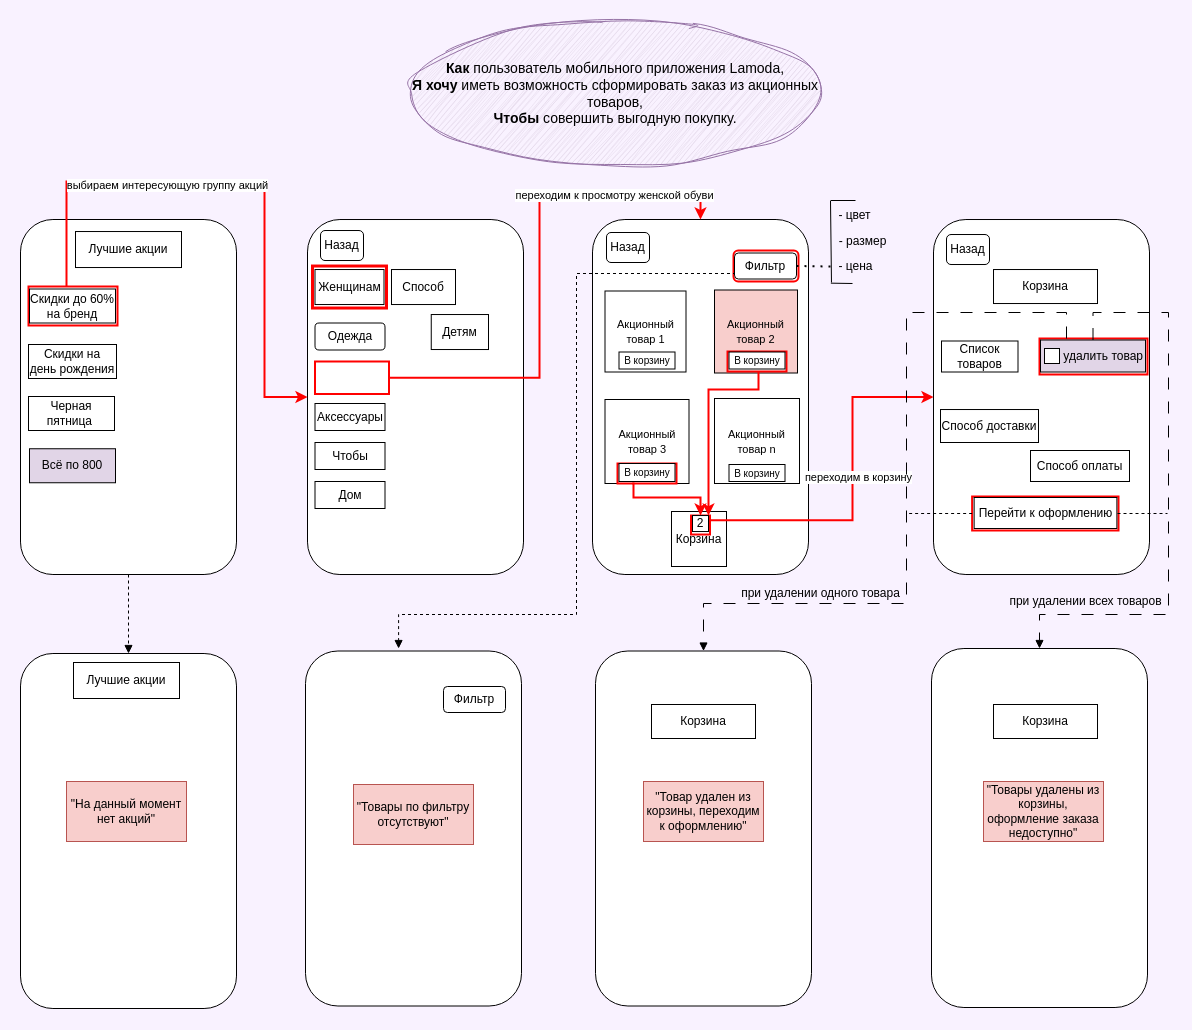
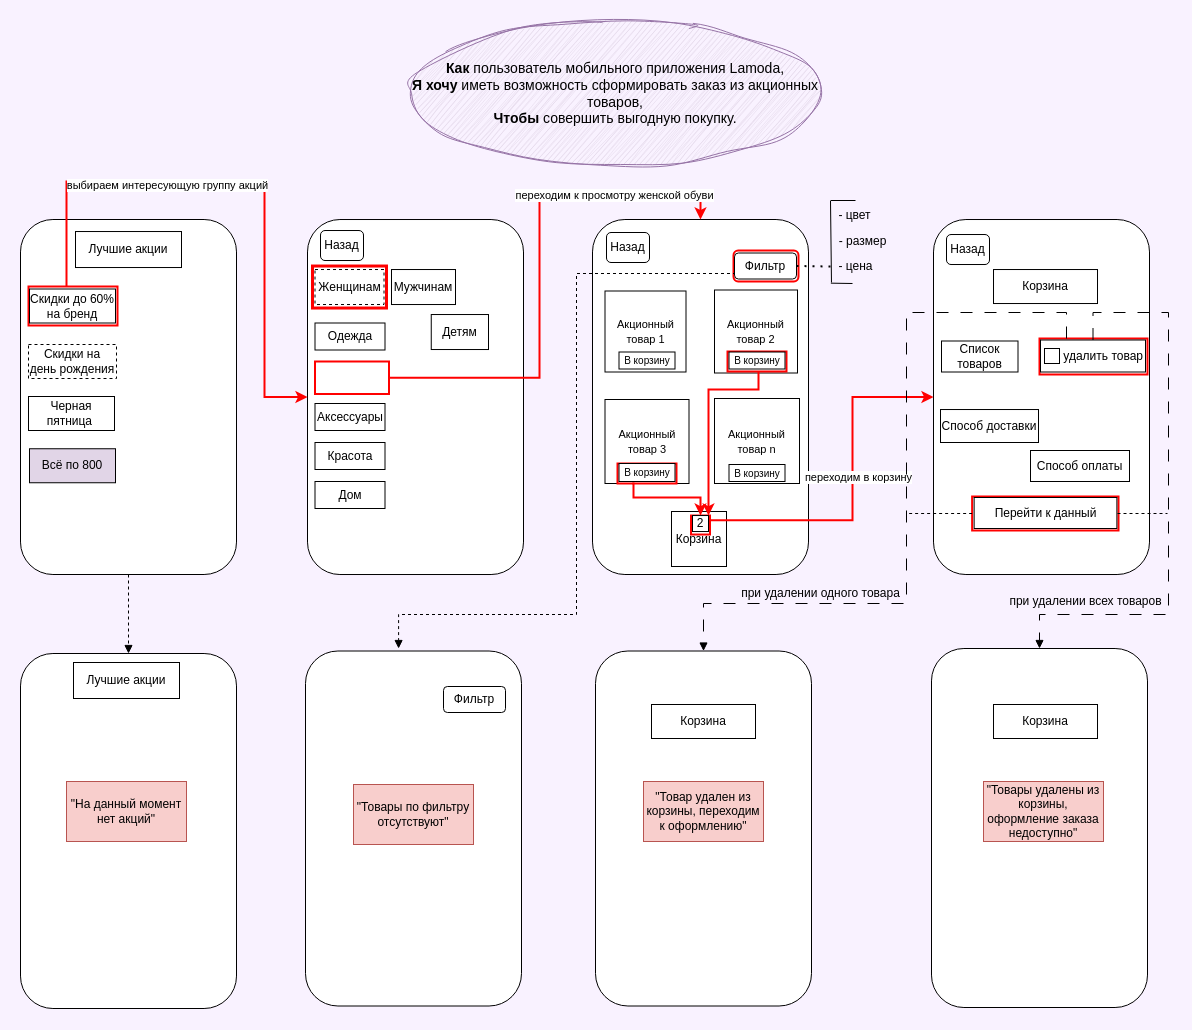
(350, 287) -> (350, 287)
(424, 288) -> (424, 288)
(756, 332) -> (756, 332)
(350, 337) -> (350, 337)
(1093, 356) -> (1093, 356)
(73, 362) -> (73, 362)
(351, 457) -> (351, 457)
(1046, 514) -> (1046, 514)
